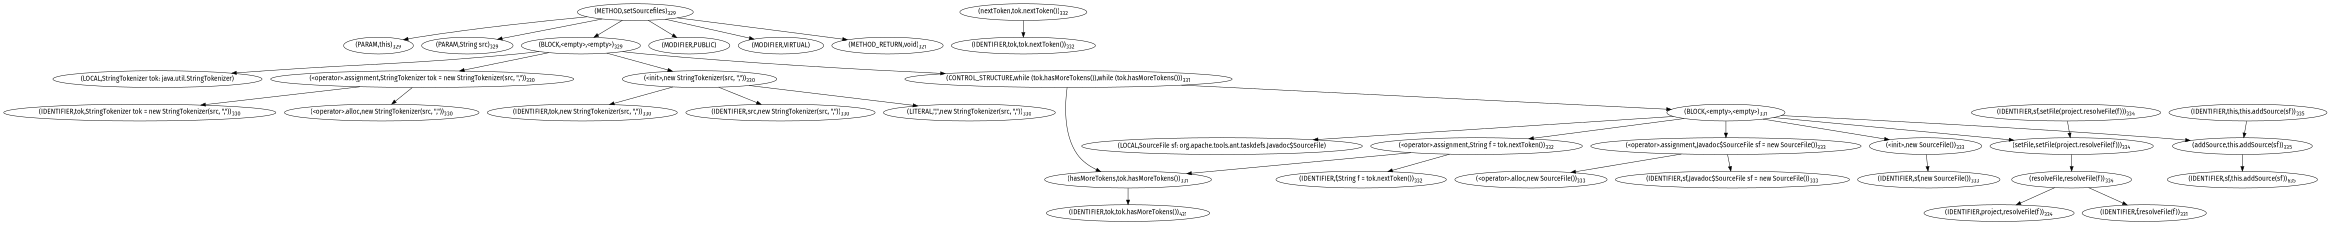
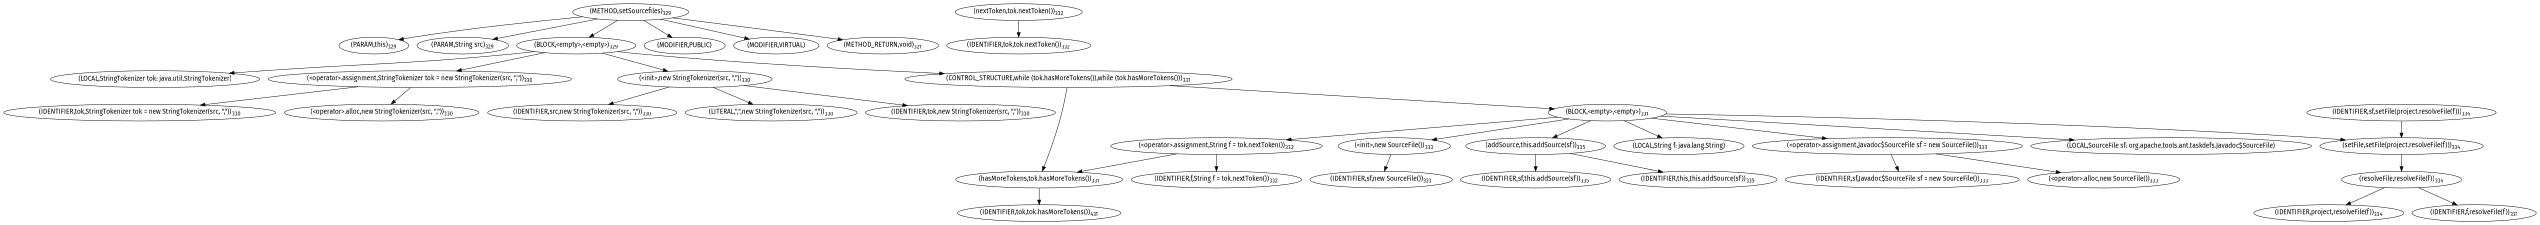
(2246, 127) -> (1614, 162)
none -> (1679, 146)
(2292, 179) -> (1585, 179)
